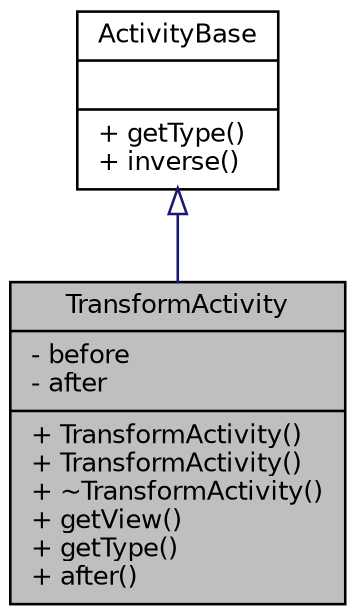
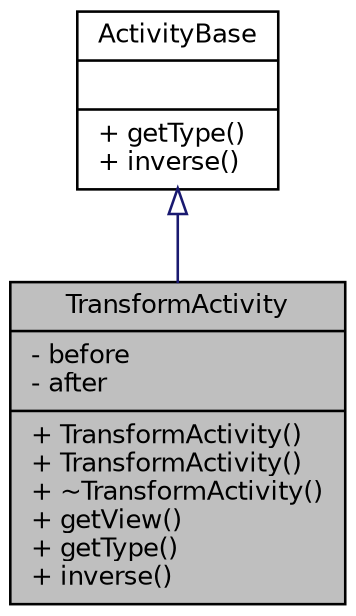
(85, 577) -> (102, 577)
